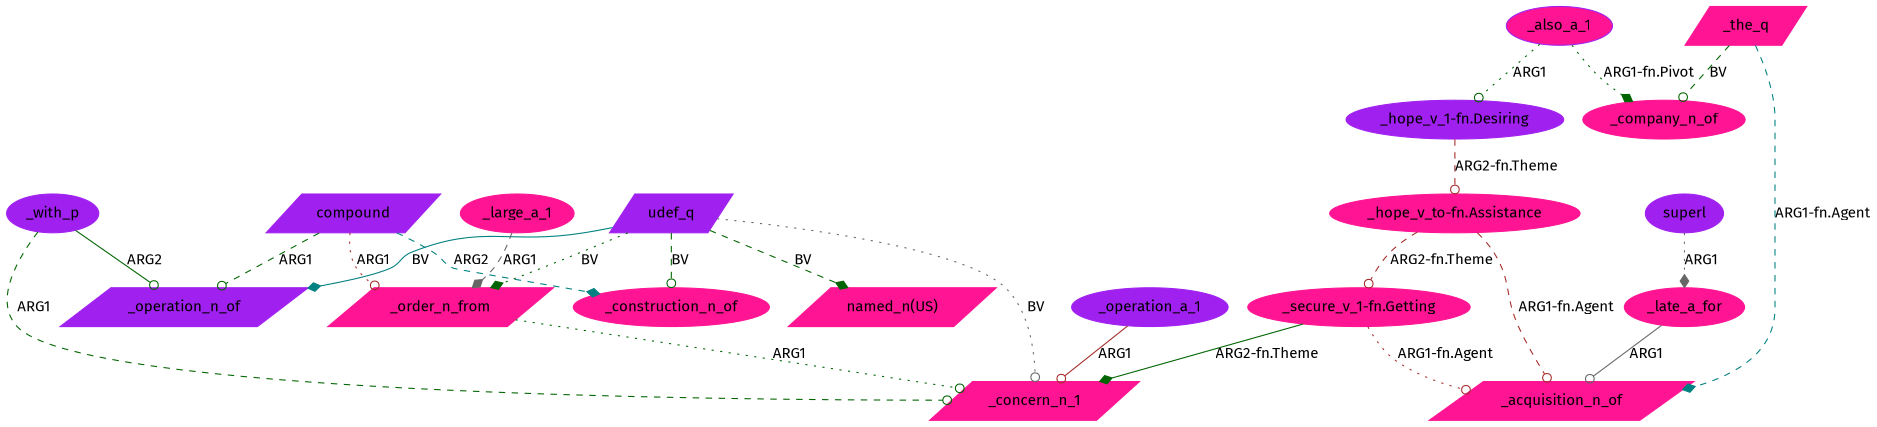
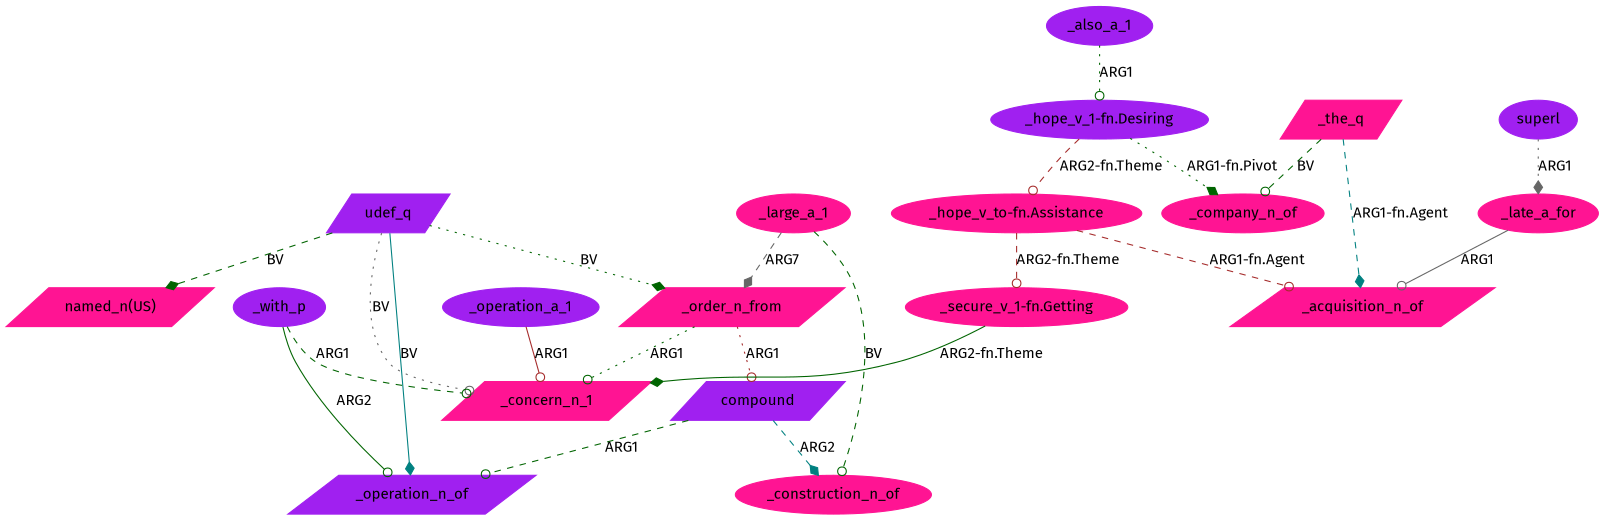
(1559, 26) -> (1100, 26)
(1595, 72) -> (1169, 162)
(671, 256) -> (865, 343)
(520, 260) -> (782, 260)
(353, 261) -> (744, 350)
(1408, 368) -> none
